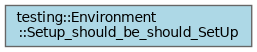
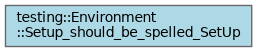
(129, 26) -> (129, 26)
